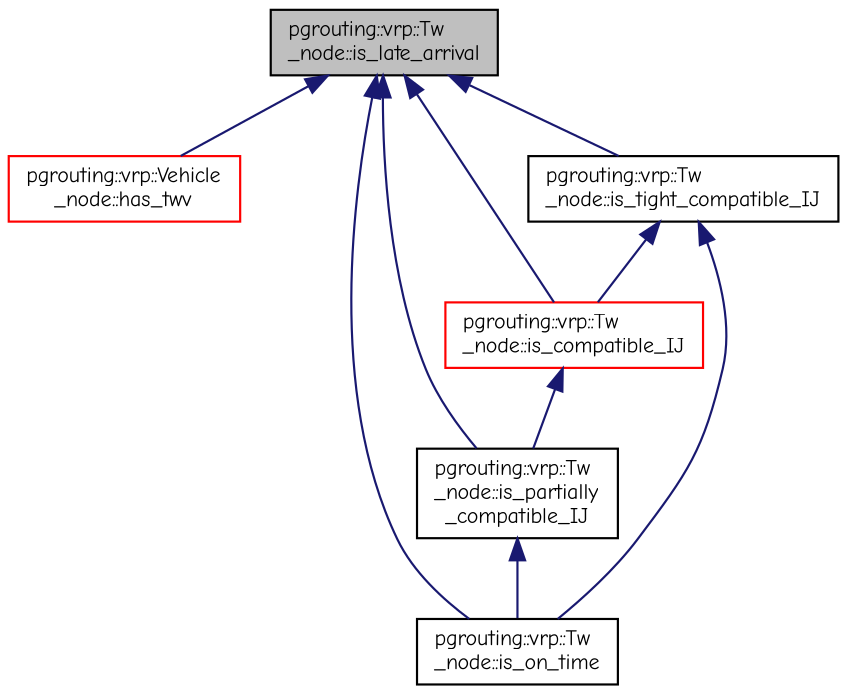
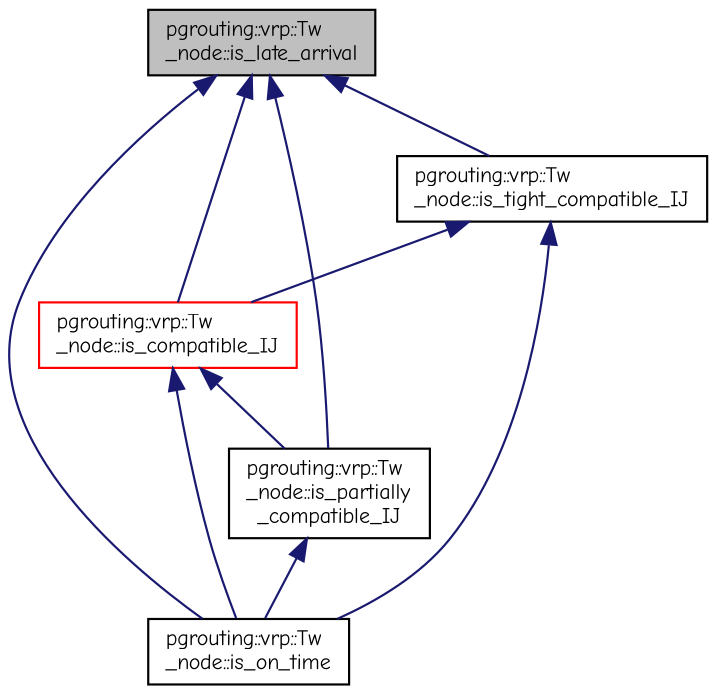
(124, 189) -> none
none -> (201, 506)
